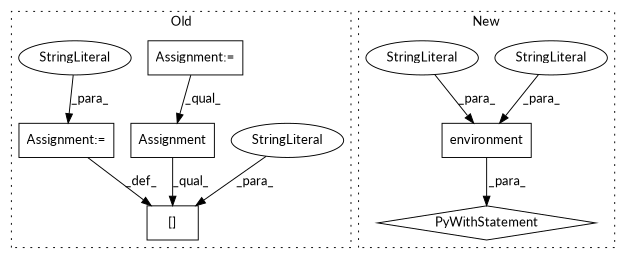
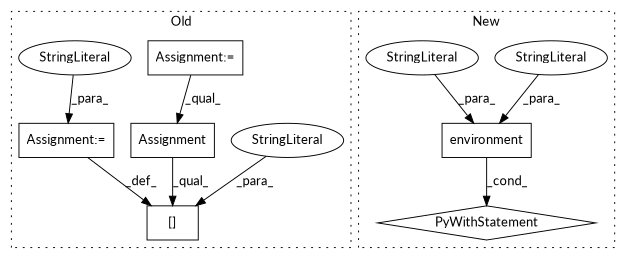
(508, 182) -> (508, 182)
